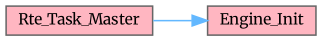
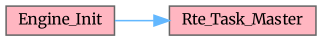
(173, 21) -> (134, 21)
